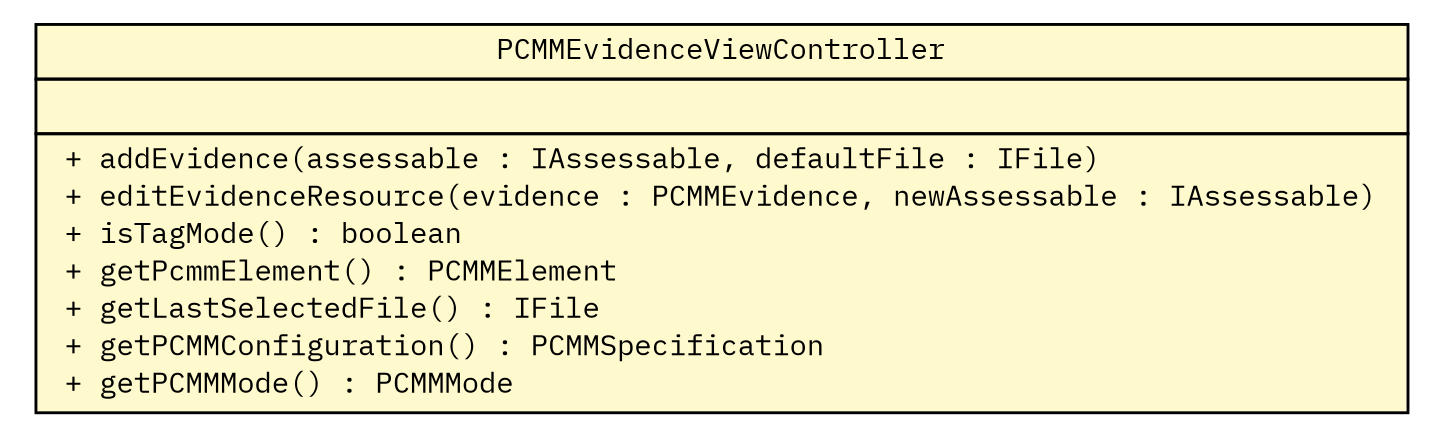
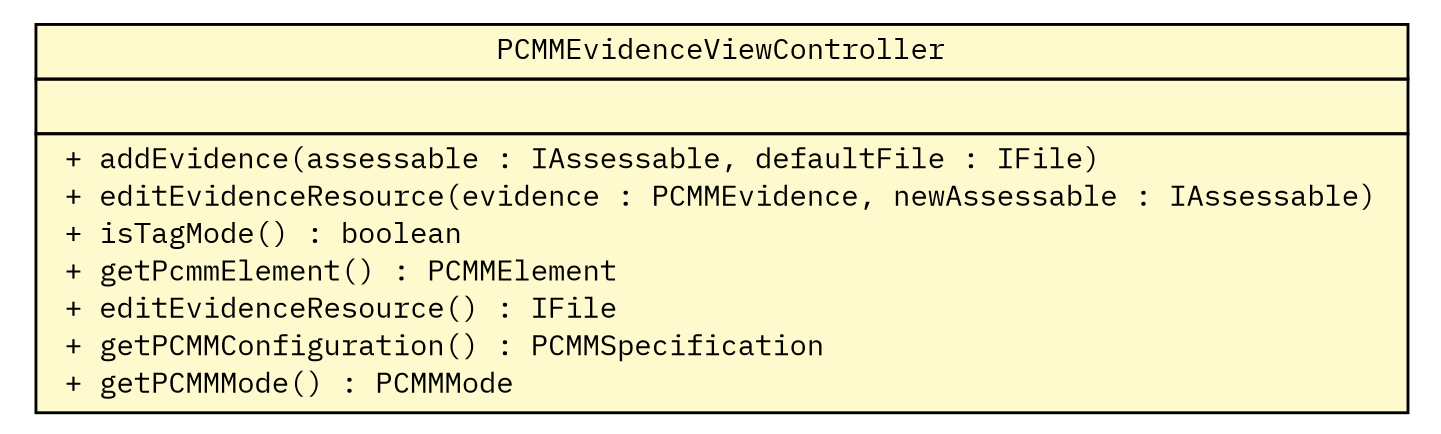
(334, 309) -> (342, 309)
